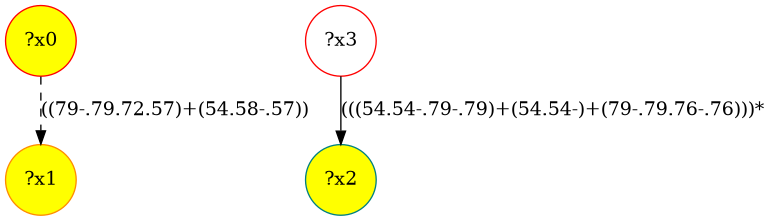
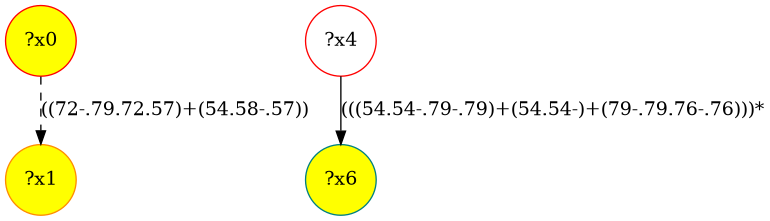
(341, 41) -> (341, 41)
(176, 110) -> (176, 110)
(341, 180) -> (341, 180)
